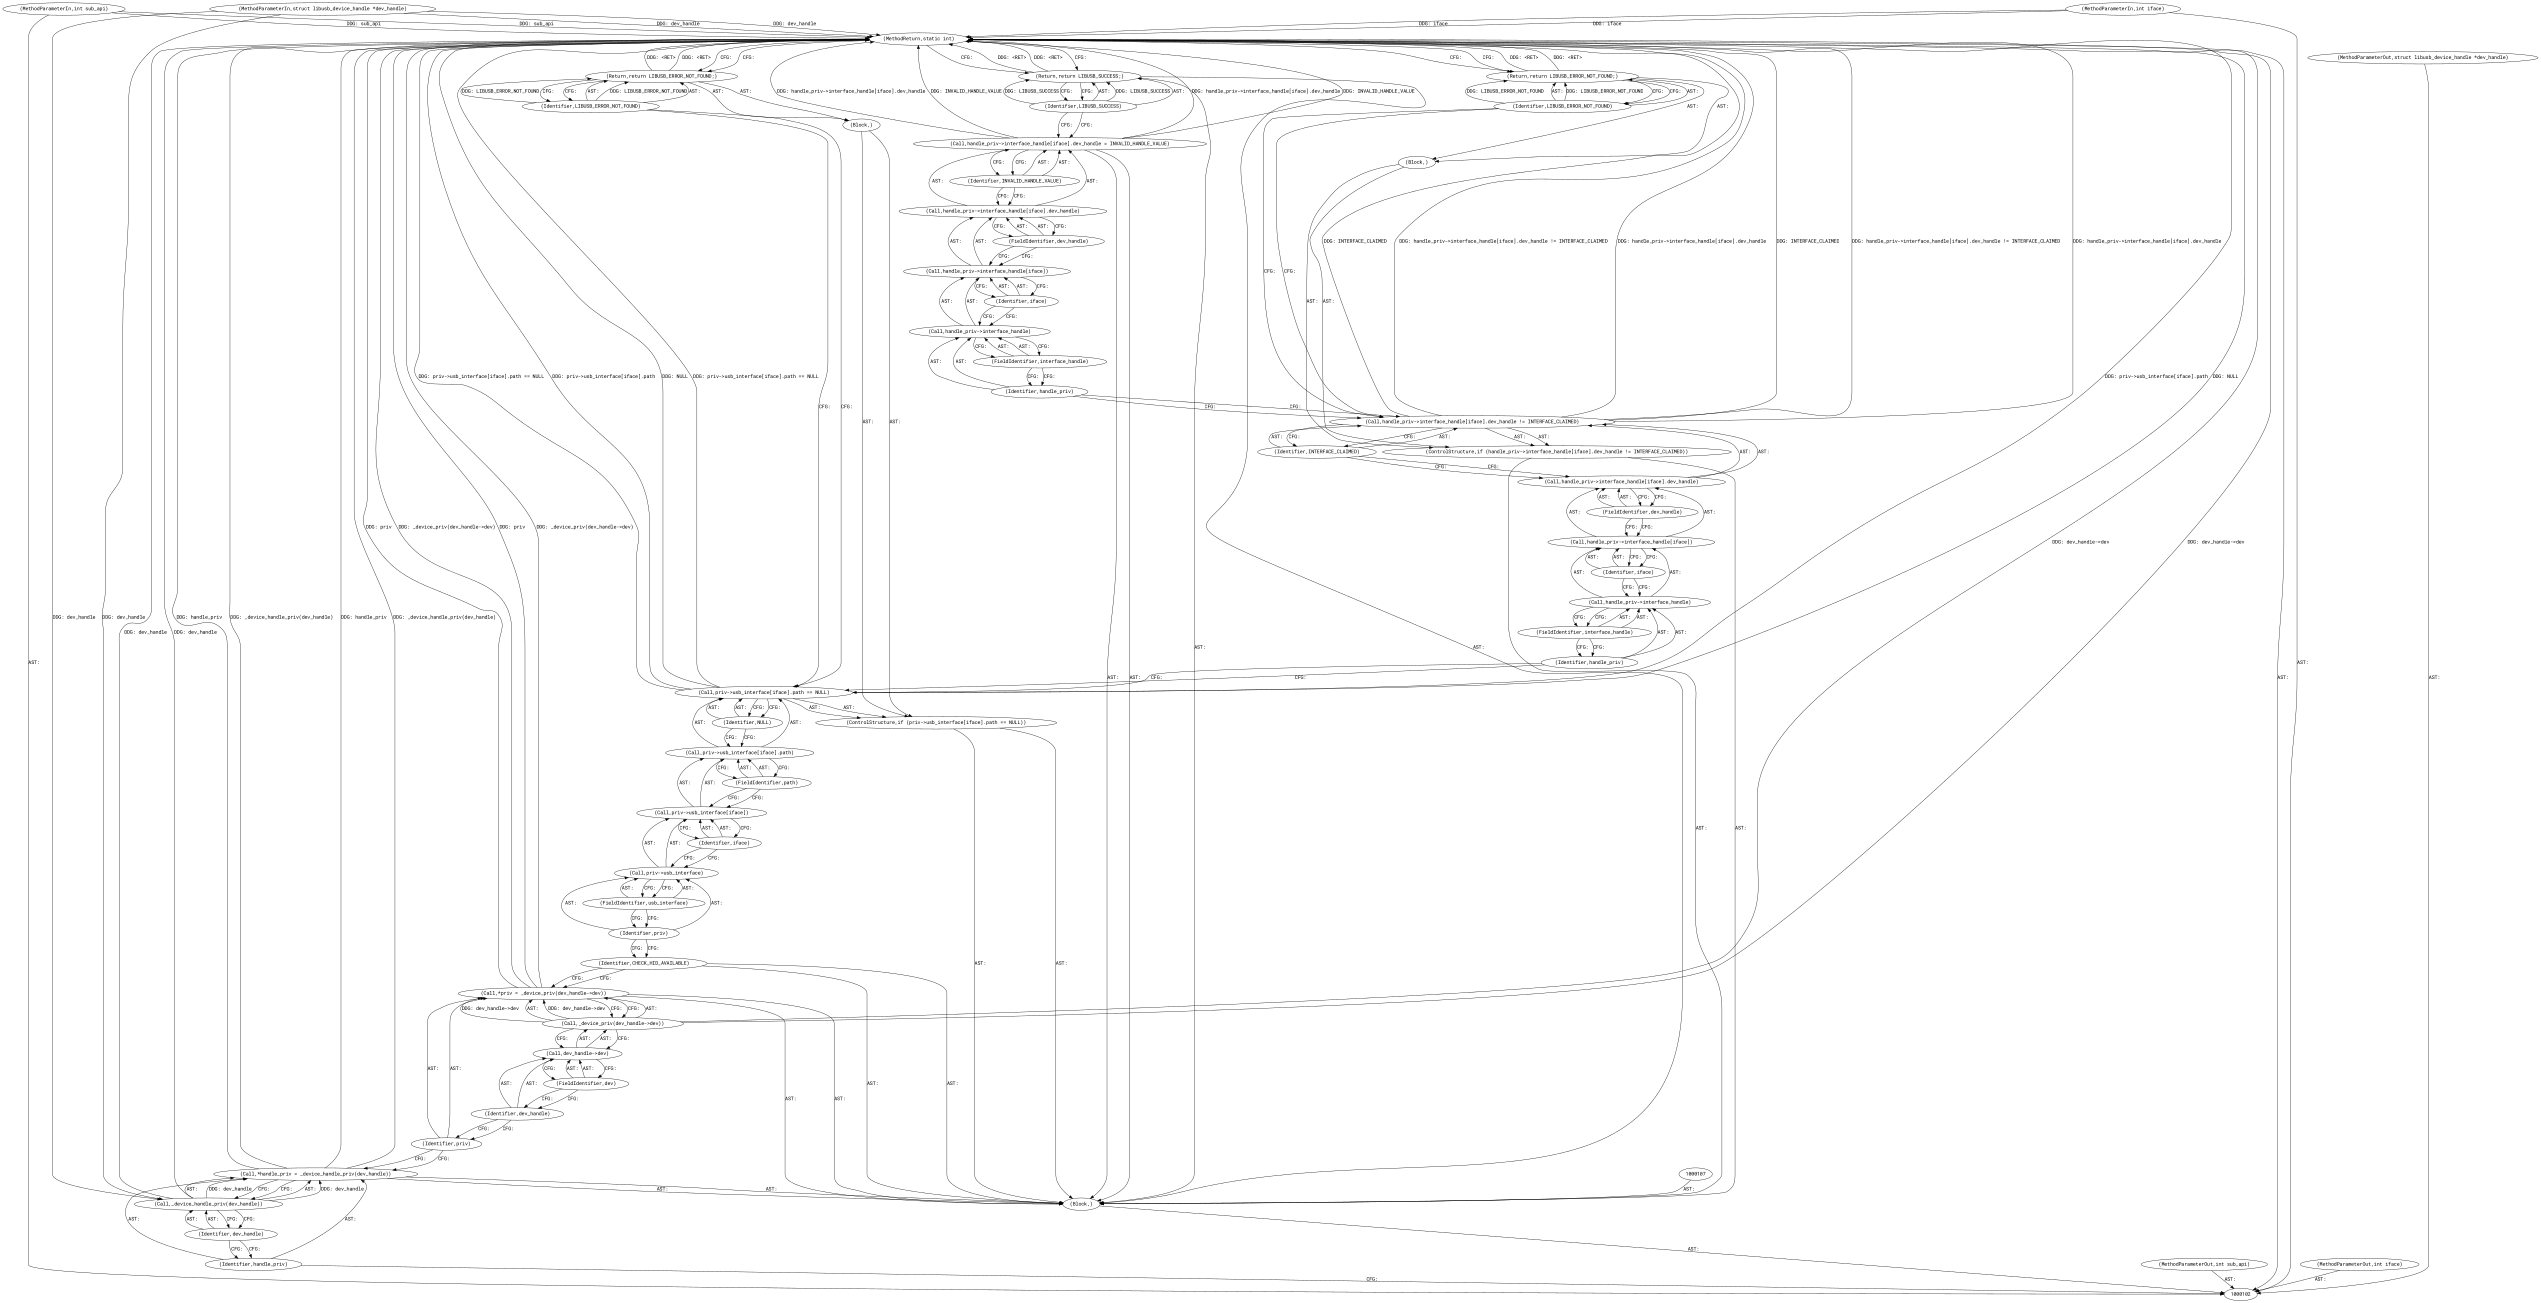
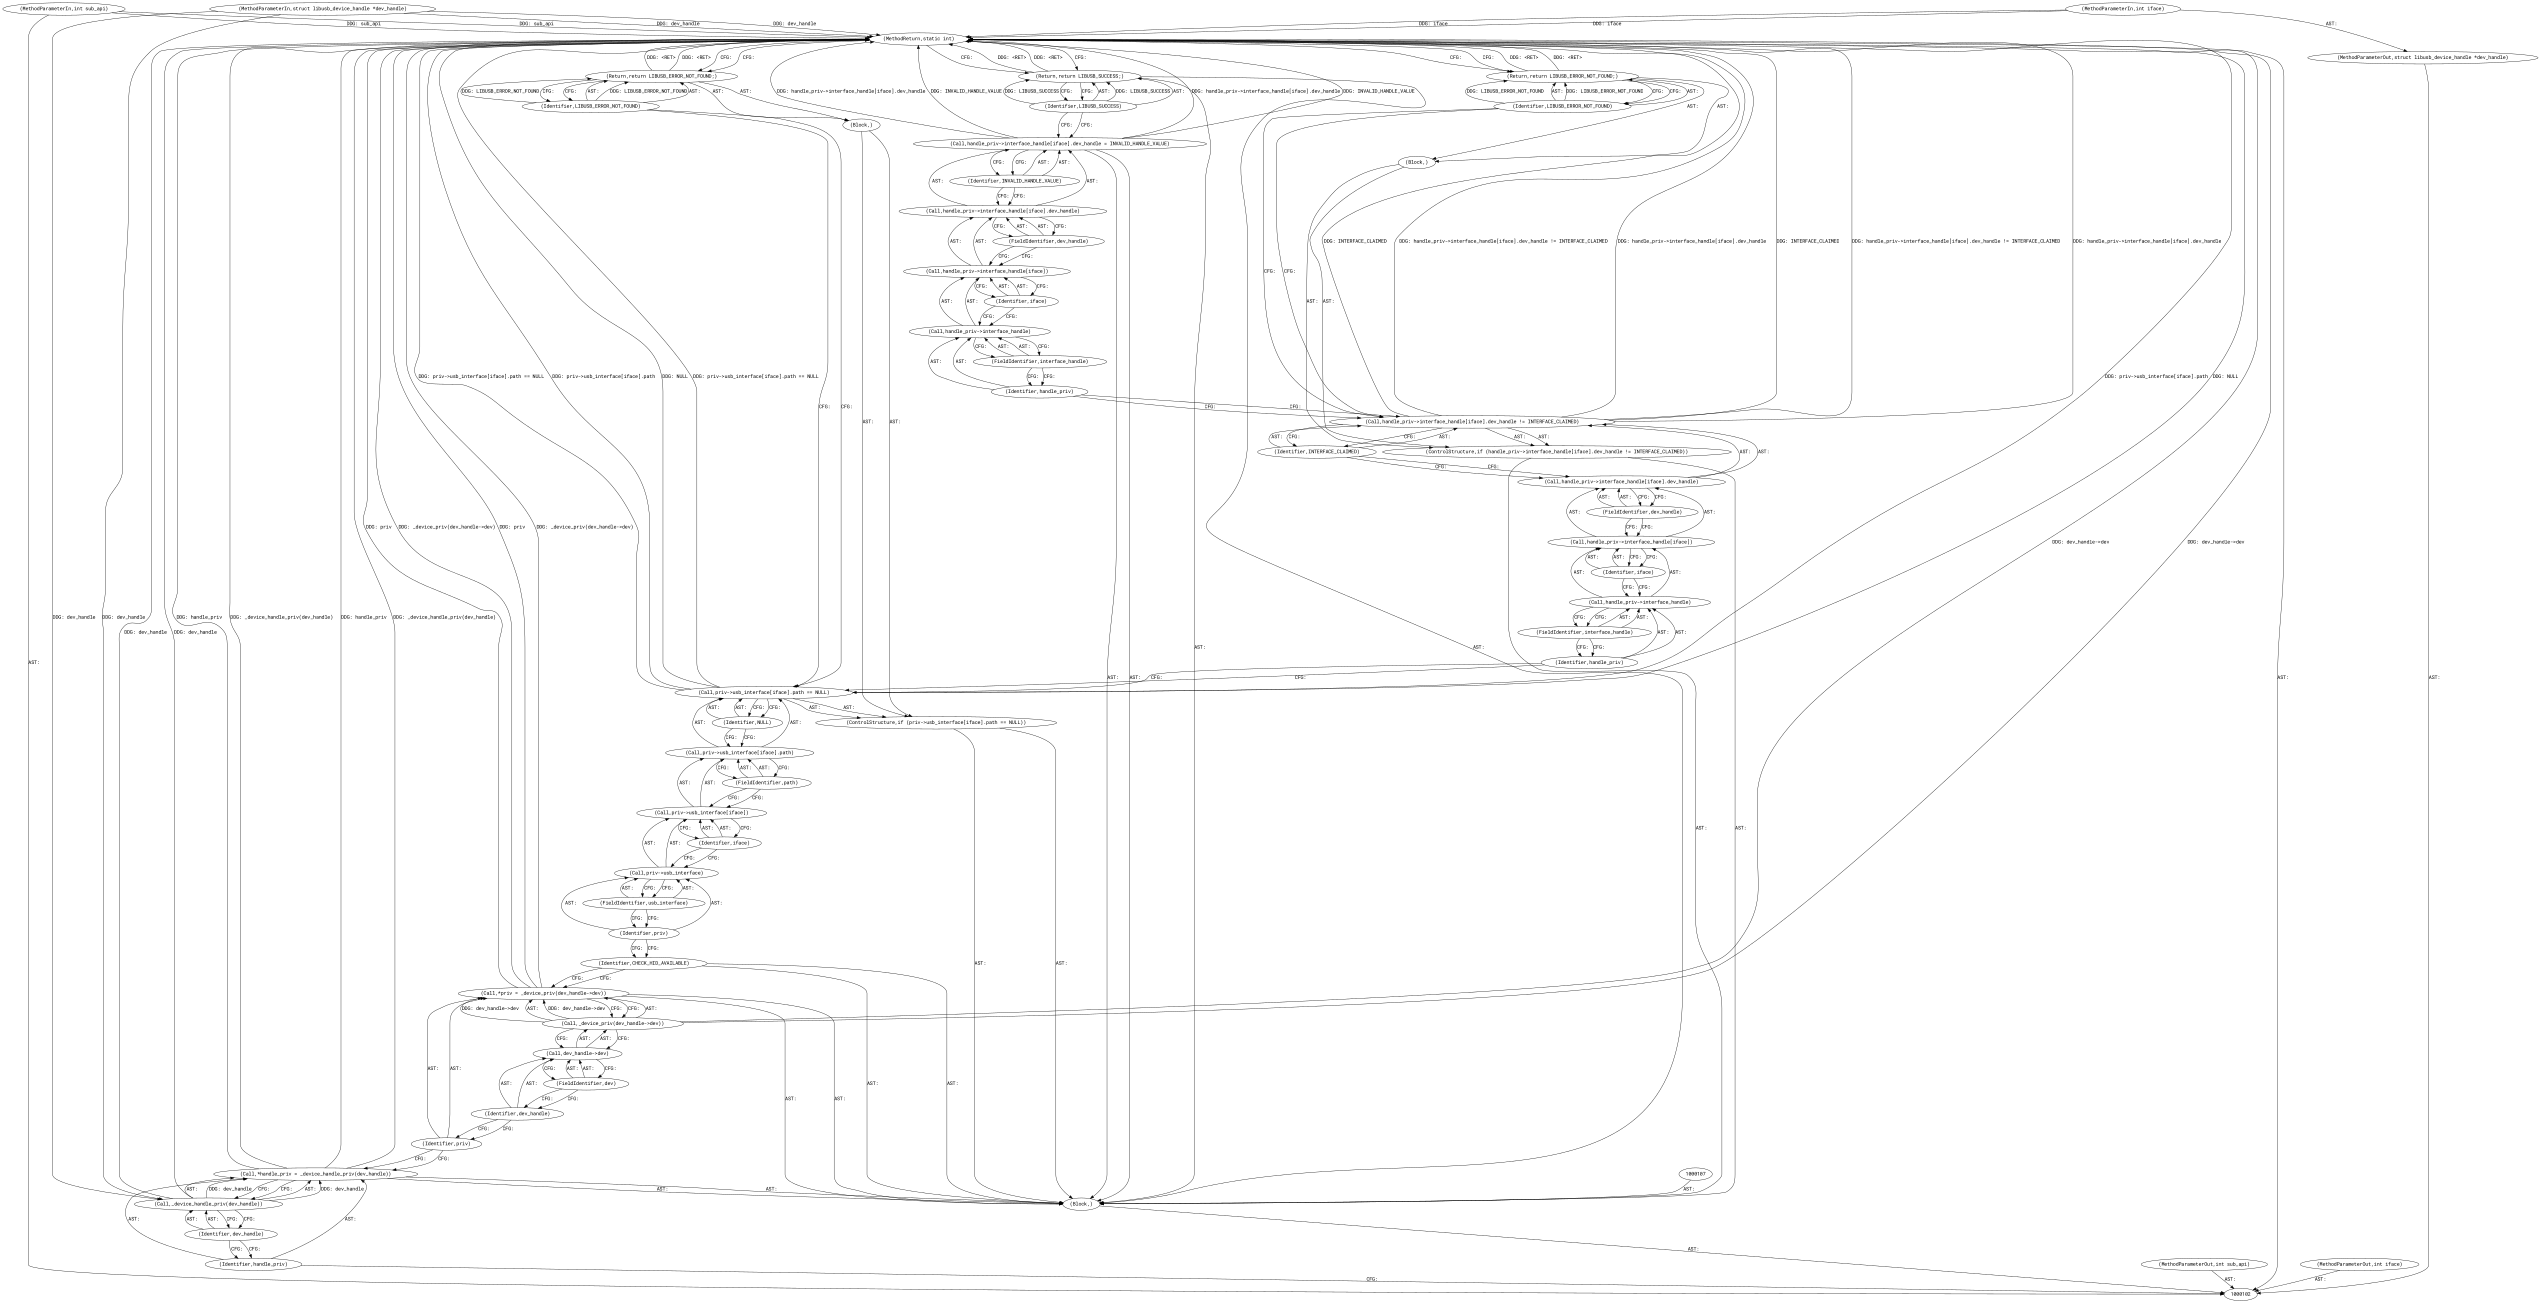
(2297, 608) -> (2294, 20)
